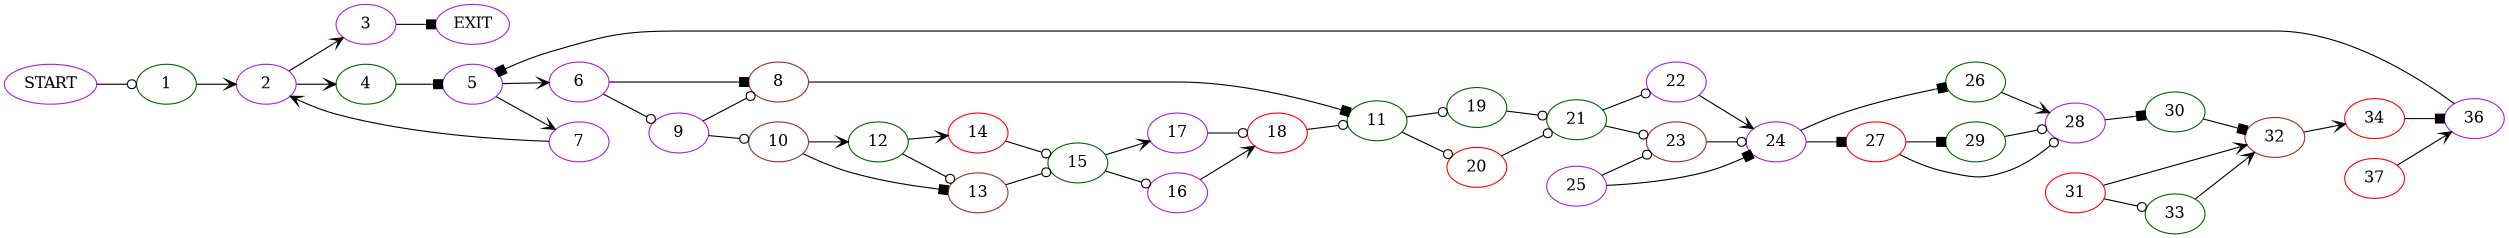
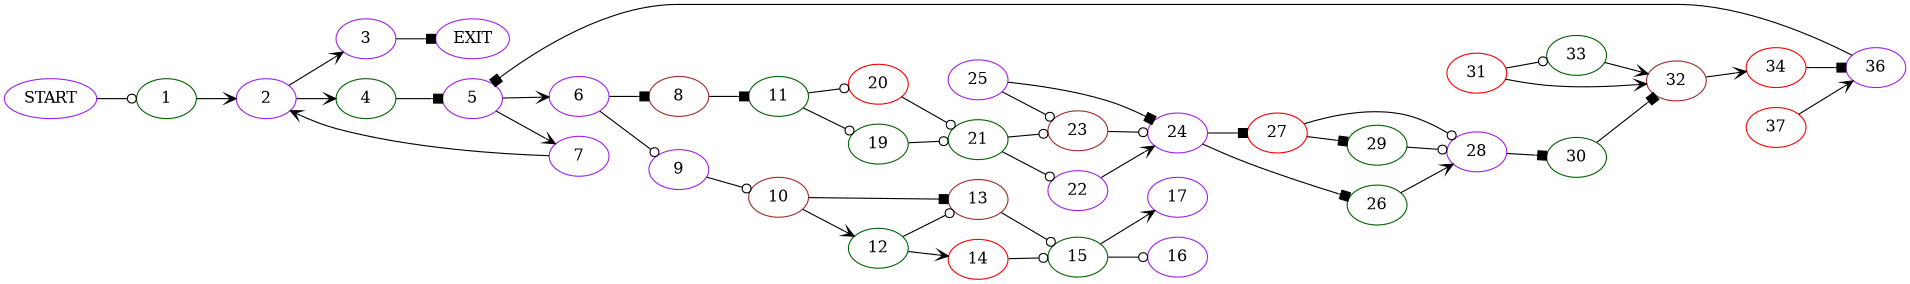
(725, 110) -> none
(1277, 133) -> none
